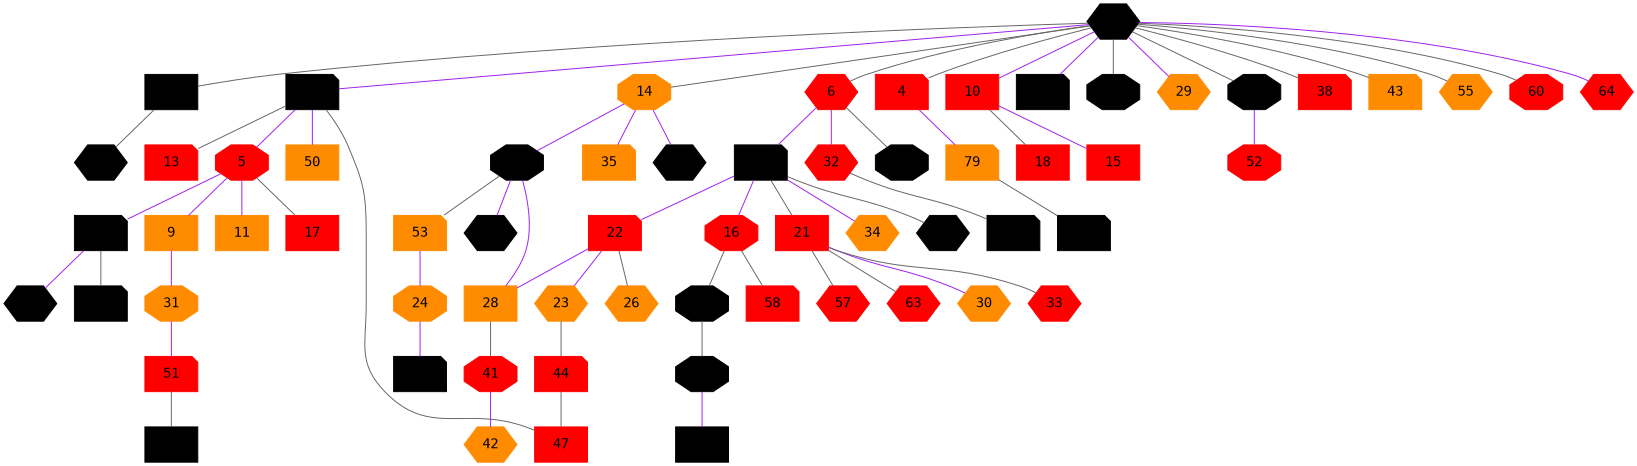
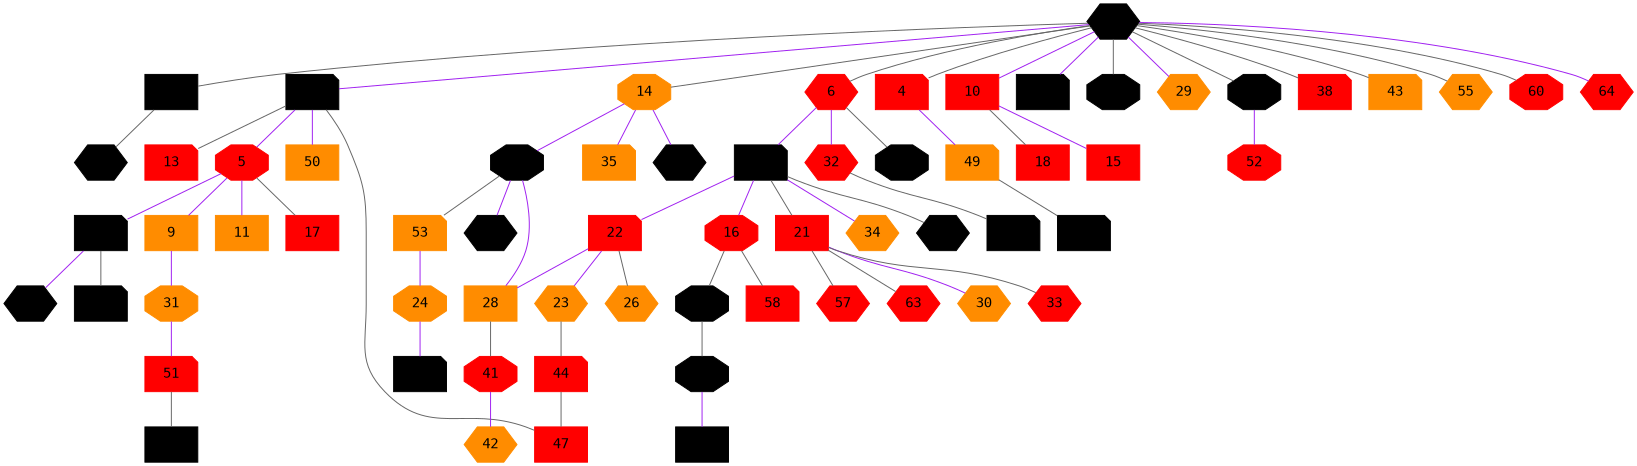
(972, 163) -> (972, 163)
